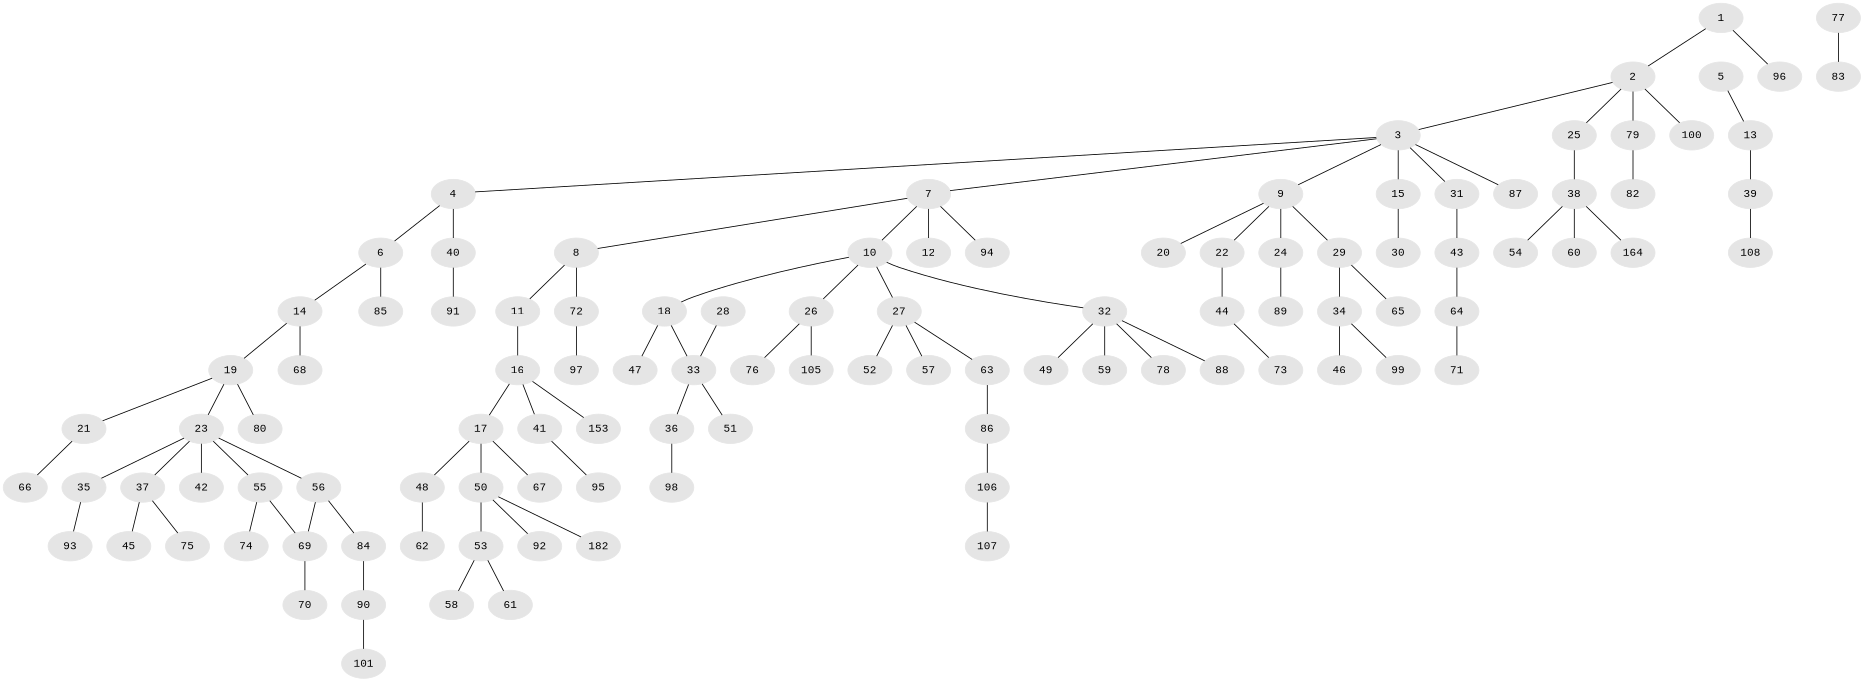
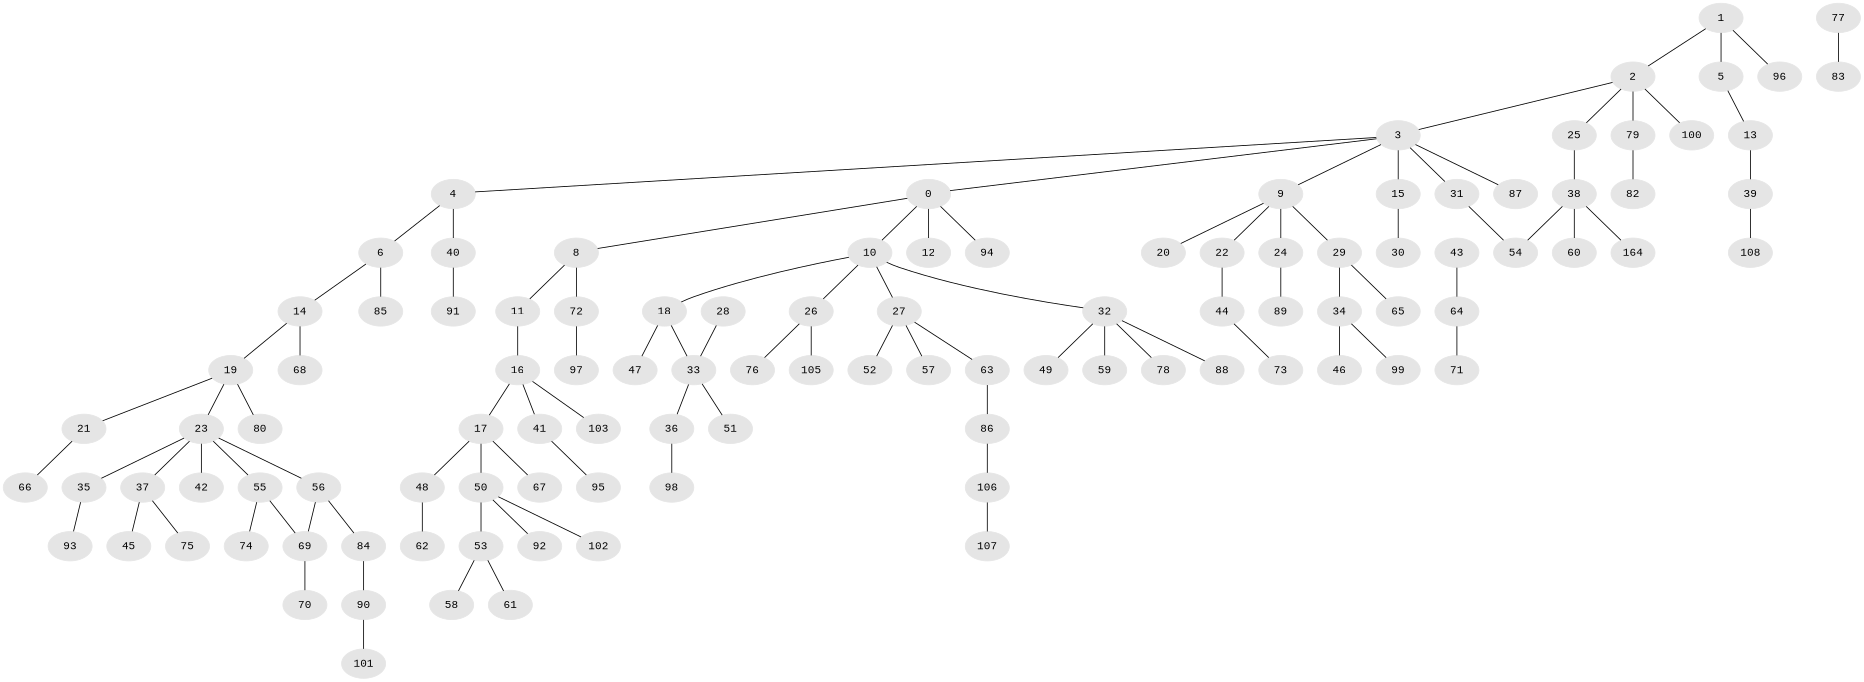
none -> (1721, 47)
(929, 194) -> (929, 194)
(1457, 223) -> (1486, 223)
(598, 429) -> (598, 429)
(598, 546) -> (598, 546)
